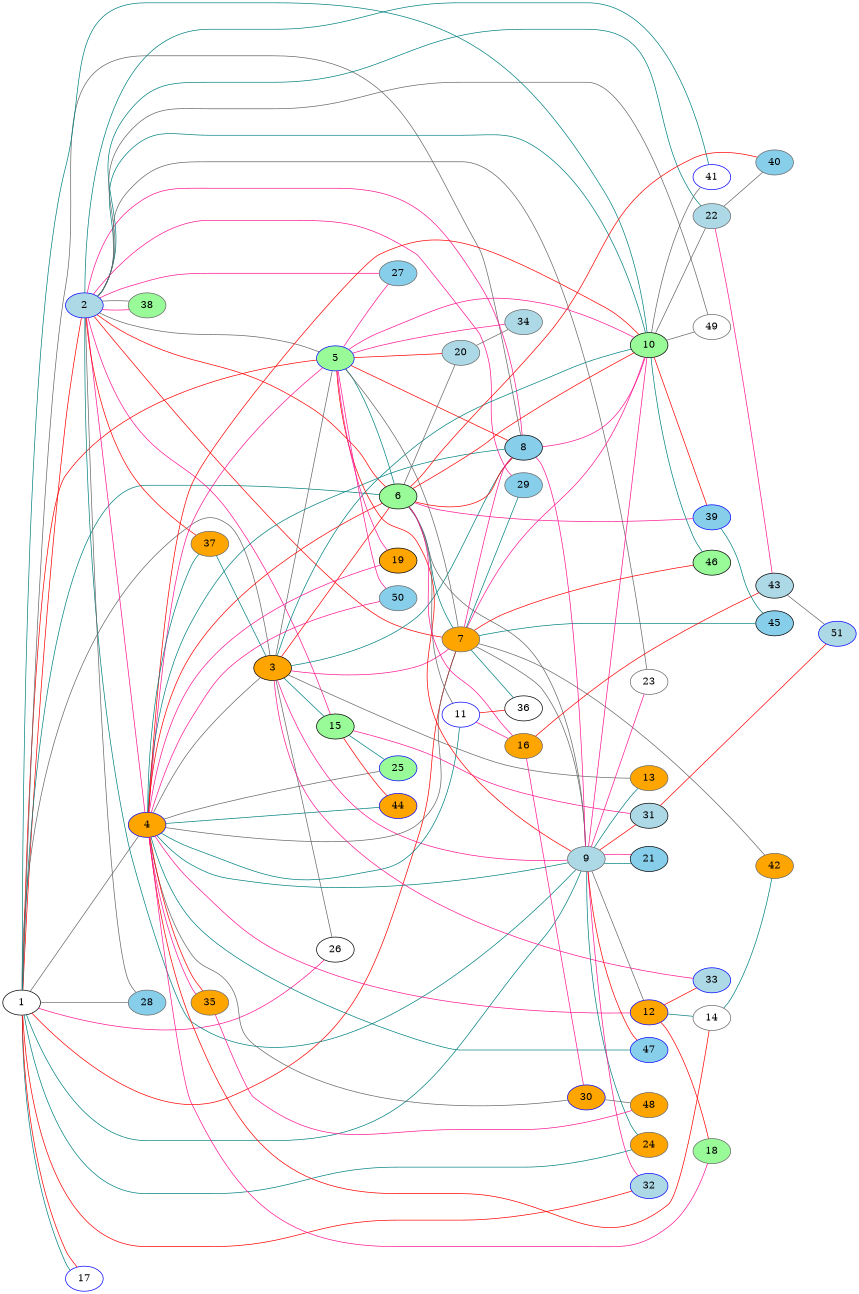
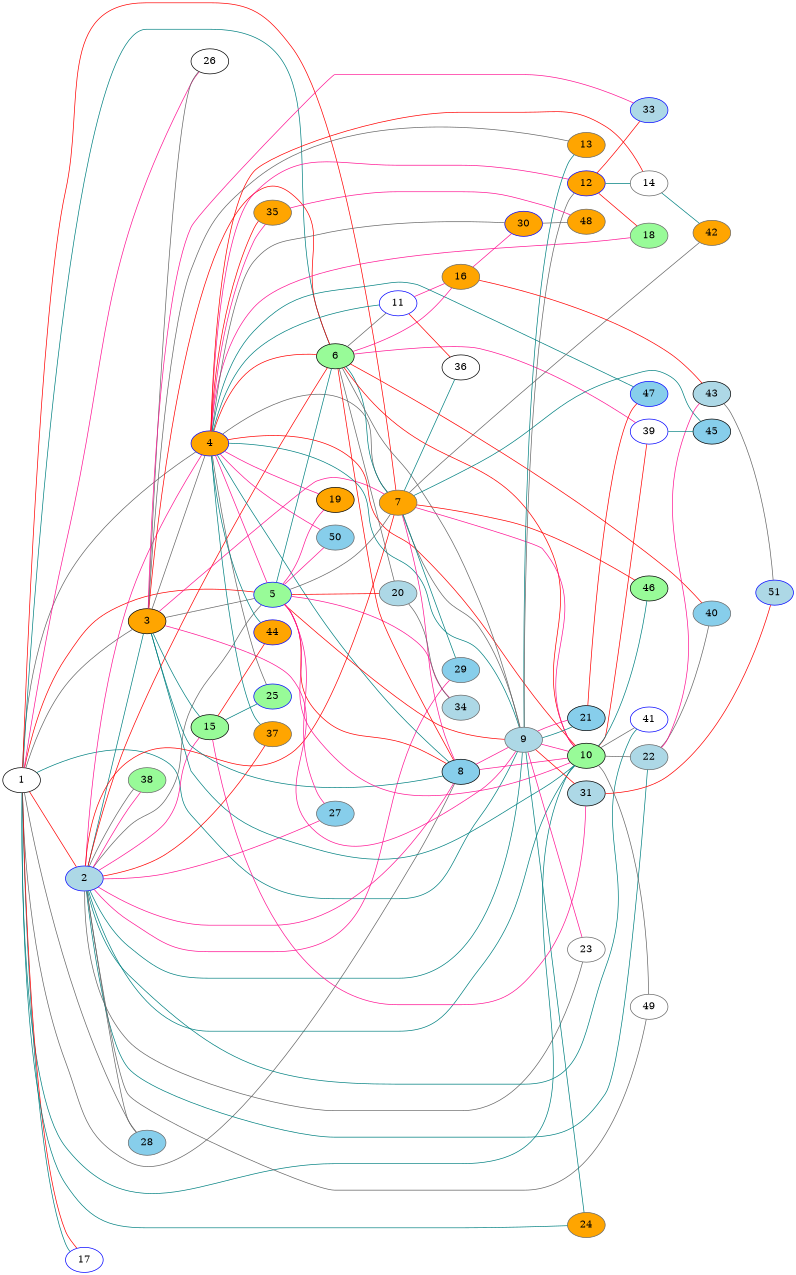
(712, 517) -> (649, 432)
(241, 606) -> (114, 756)
(602, 955) -> (602, 552)
(649, 1186) -> none
